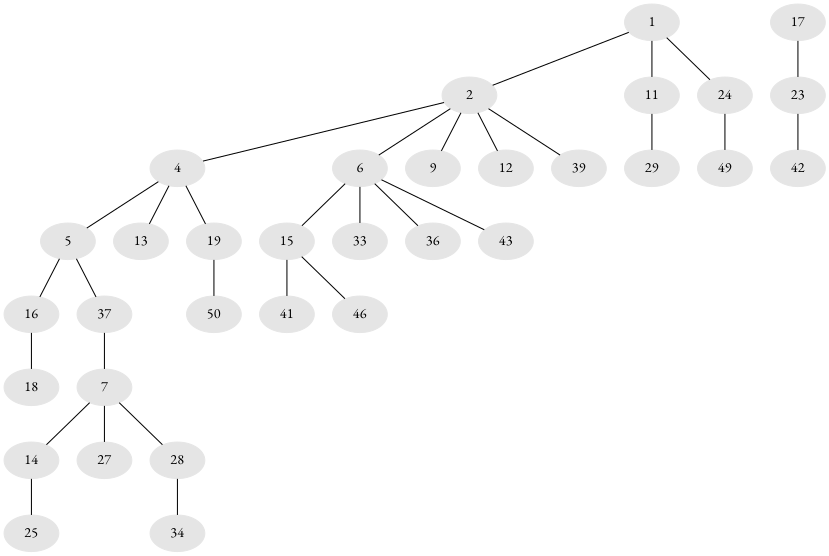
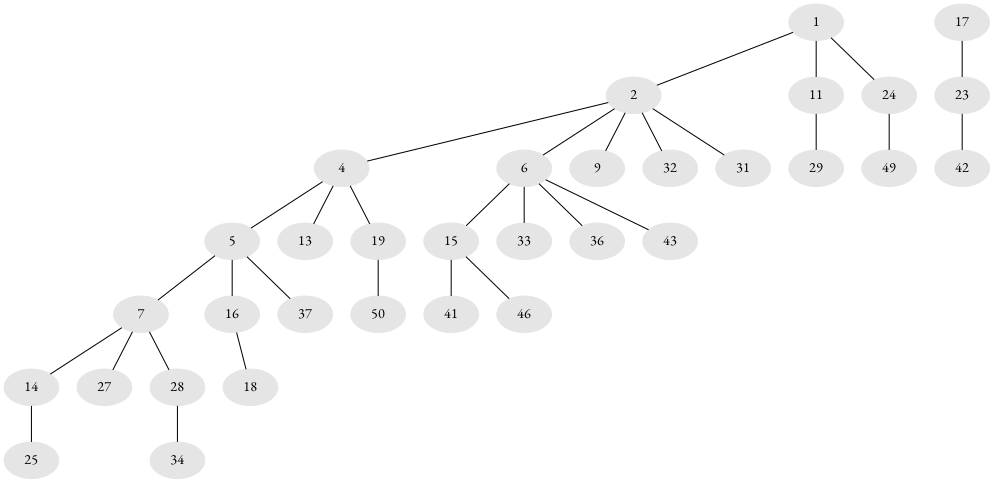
(506, 168) -> (670, 168)
(579, 168) -> (743, 168)
(104, 351) -> (187, 278)
